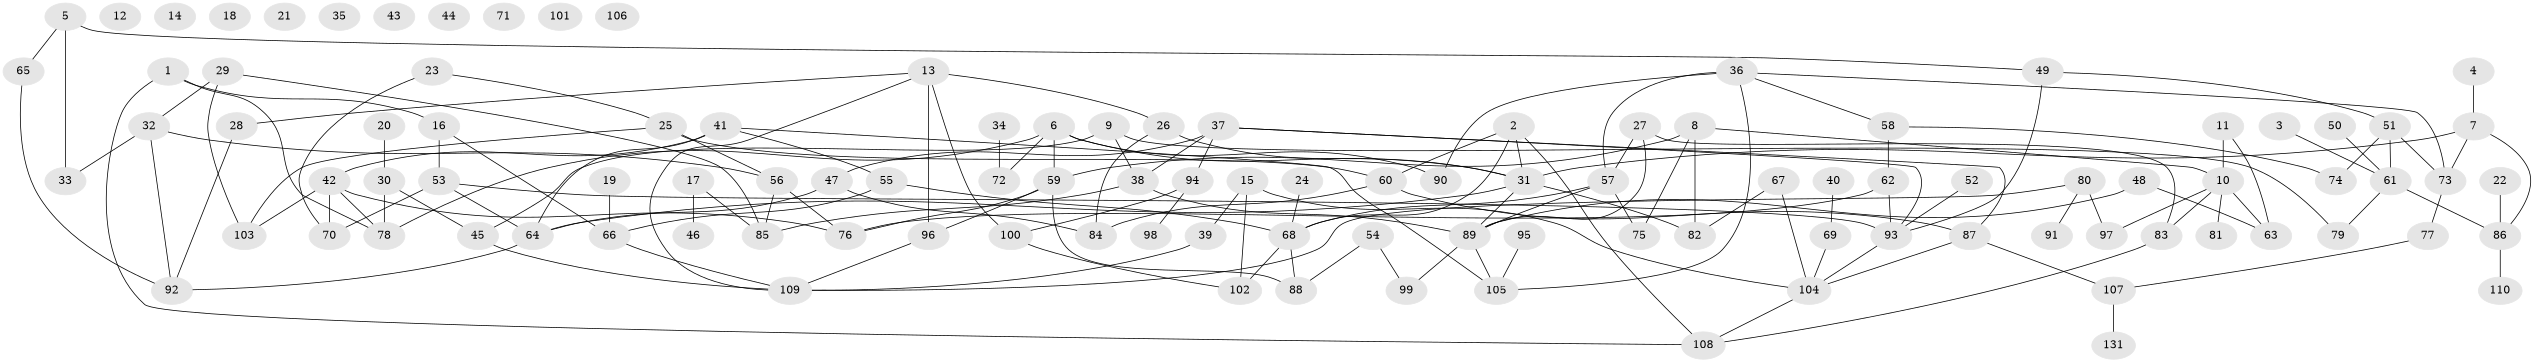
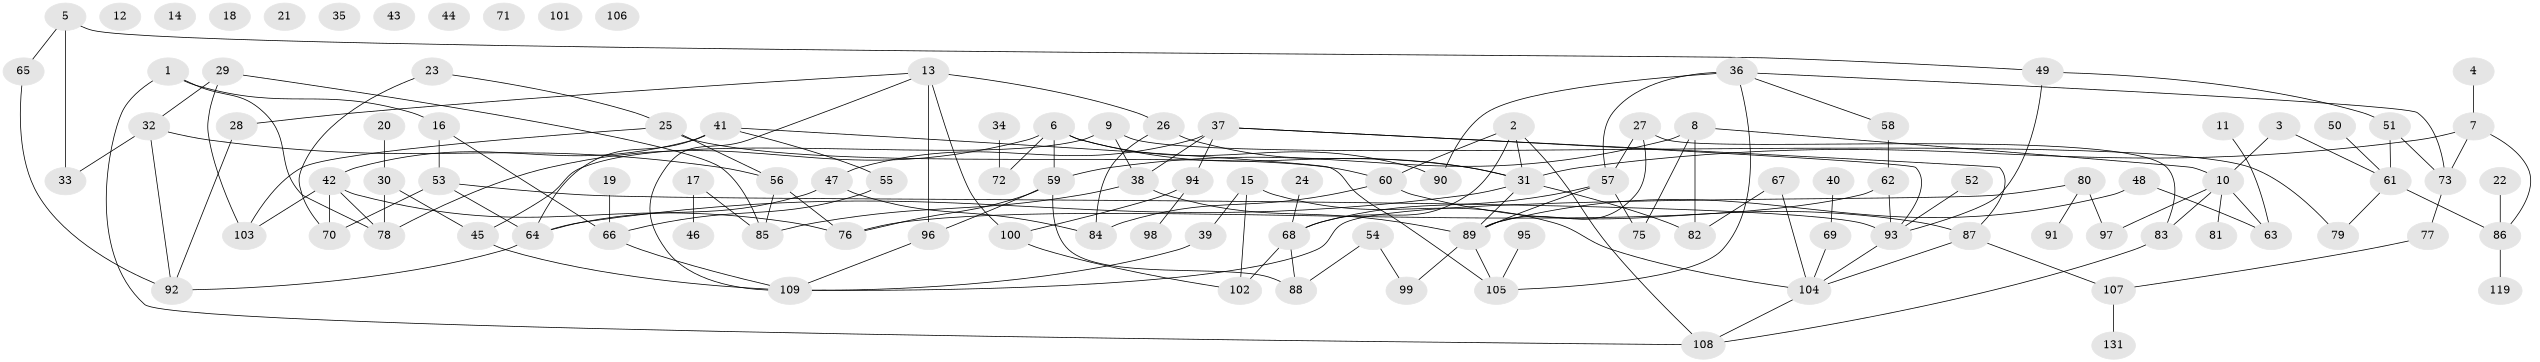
(2223, 154) -> (2256, 150)
(2336, 181) -> none
(1089, 206) -> none
(2500, 291) -> (2500, 291)
